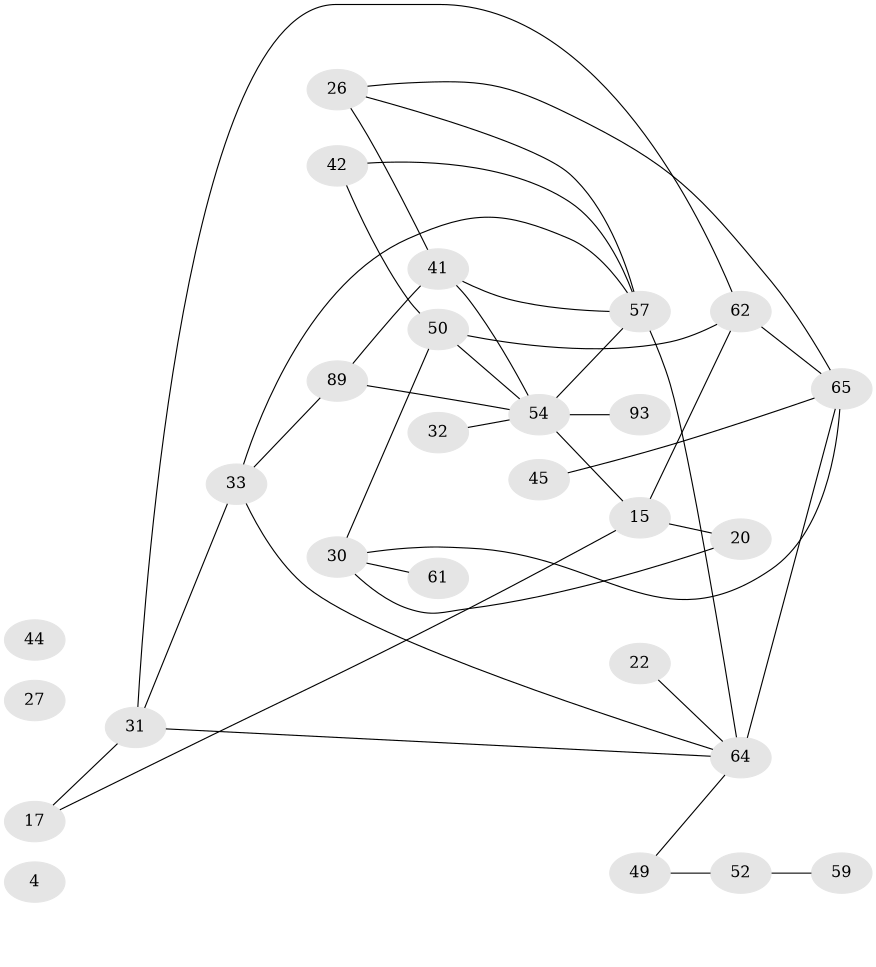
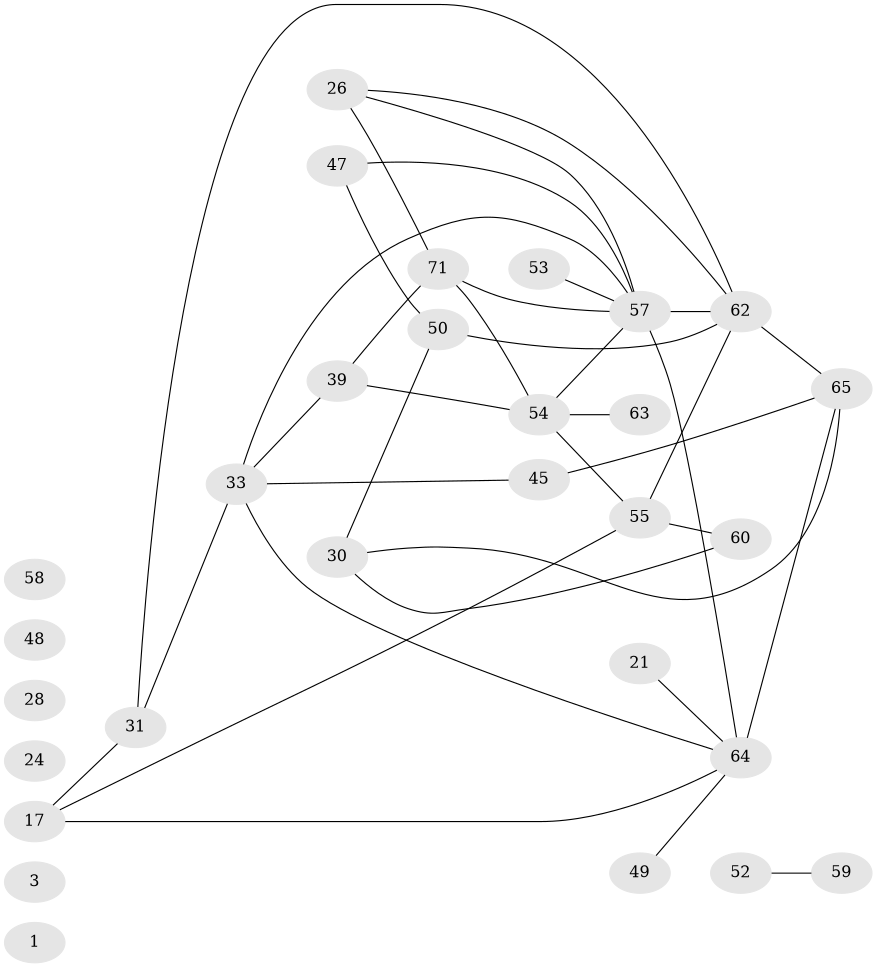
(641, 154) -> (573, 146)
(337, 166) -> (337, 166)
(438, 269) -> (438, 269)
none -> (539, 269)
none -> (691, 312)
(489, 372) -> none
(337, 381) -> (337, 381)
(640, 415) -> (640, 415)
(438, 433) -> none
none -> (388, 482)
(640, 518) -> (640, 518)
(741, 539) -> (741, 539)
(438, 578) -> none
none -> (35, 579)
(35, 640) -> (35, 640)
(640, 664) -> (640, 664)
(35, 701) -> (35, 701)
(438, 743) -> (396, 822)
none -> (35, 761)
(691, 873) -> none
(35, 882) -> (35, 882)
none -> (35, 943)
